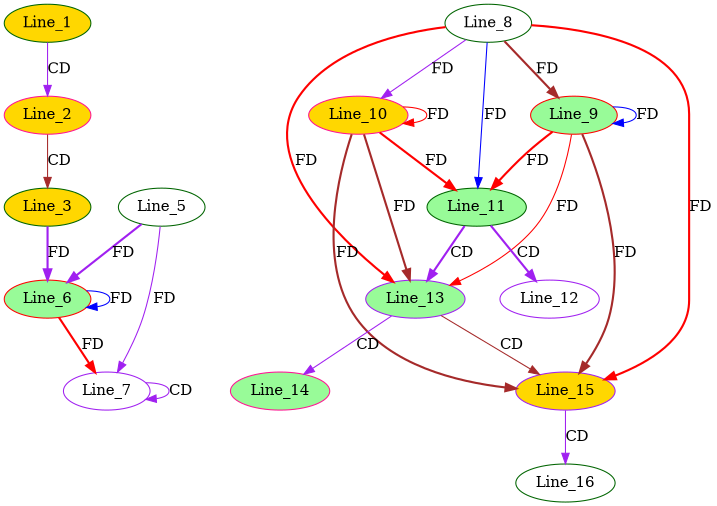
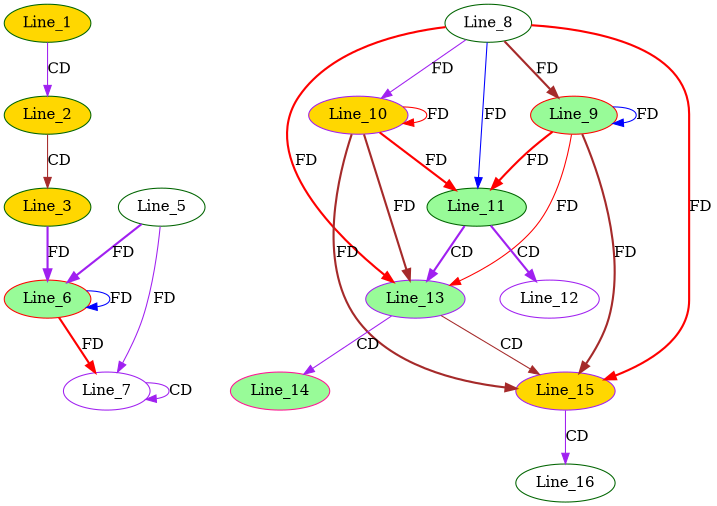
(48, 115) -> (48, 115)
(358, 115) -> (358, 115)
